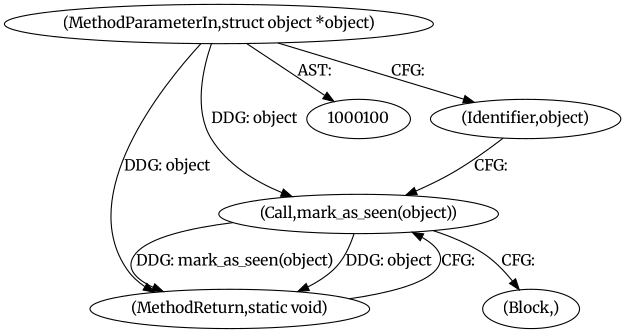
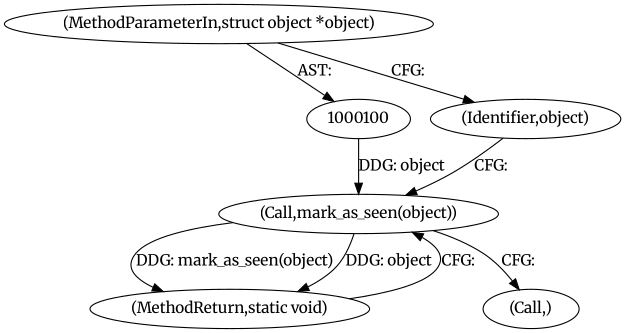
(210, 135) -> (359, 161)
(124, 159) -> none
(531, 309) -> (531, 309)
